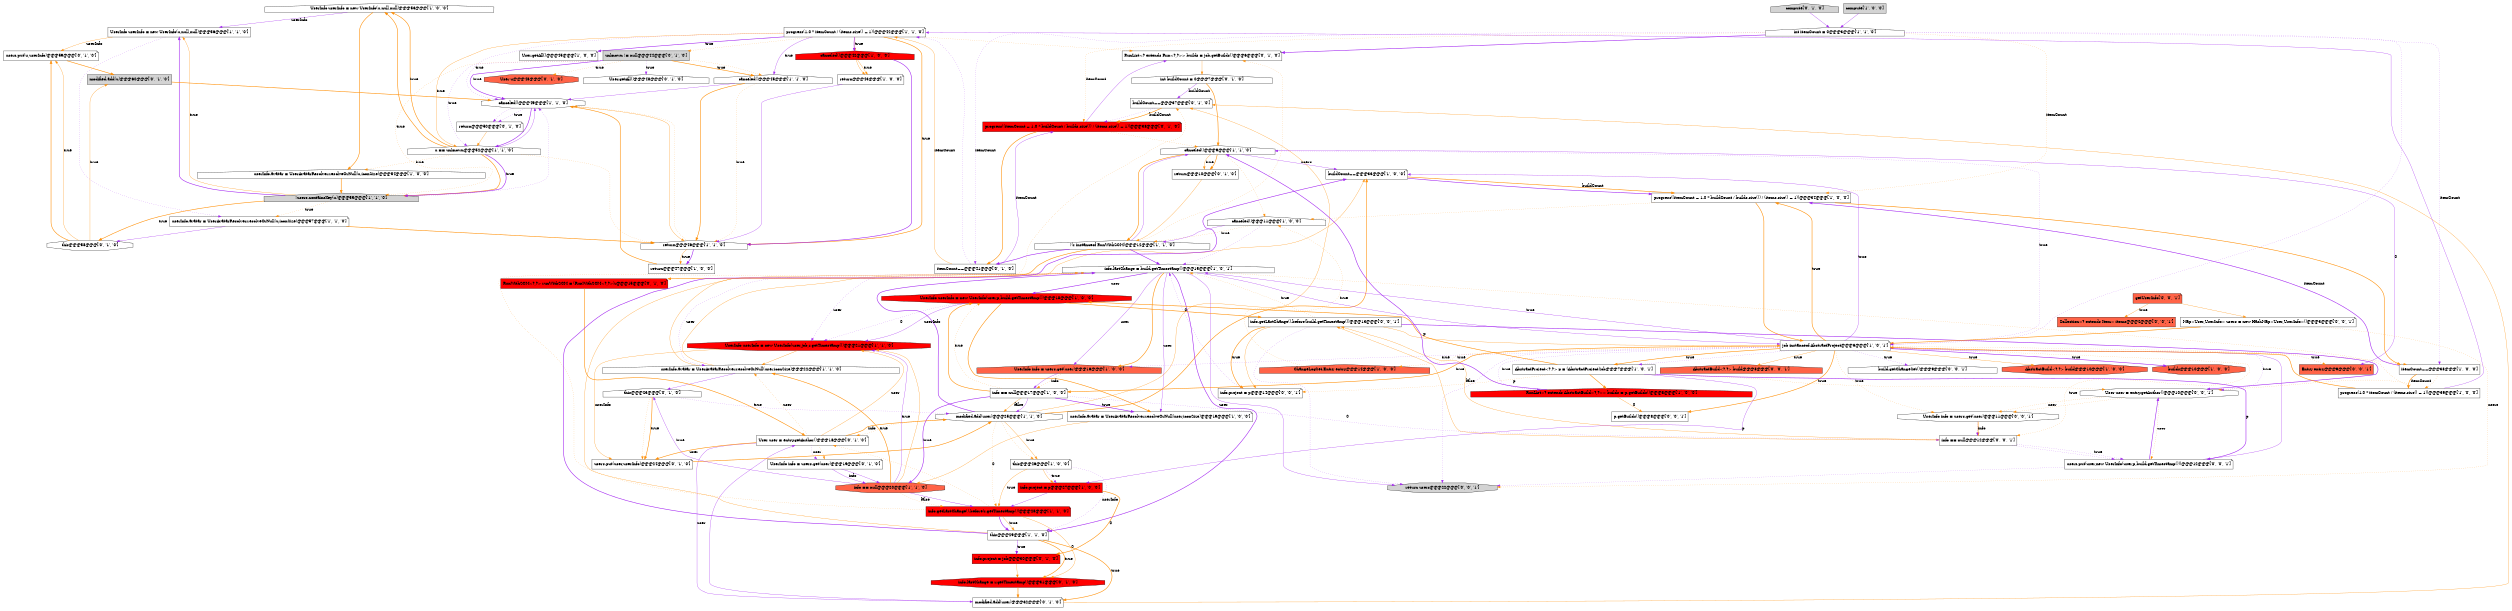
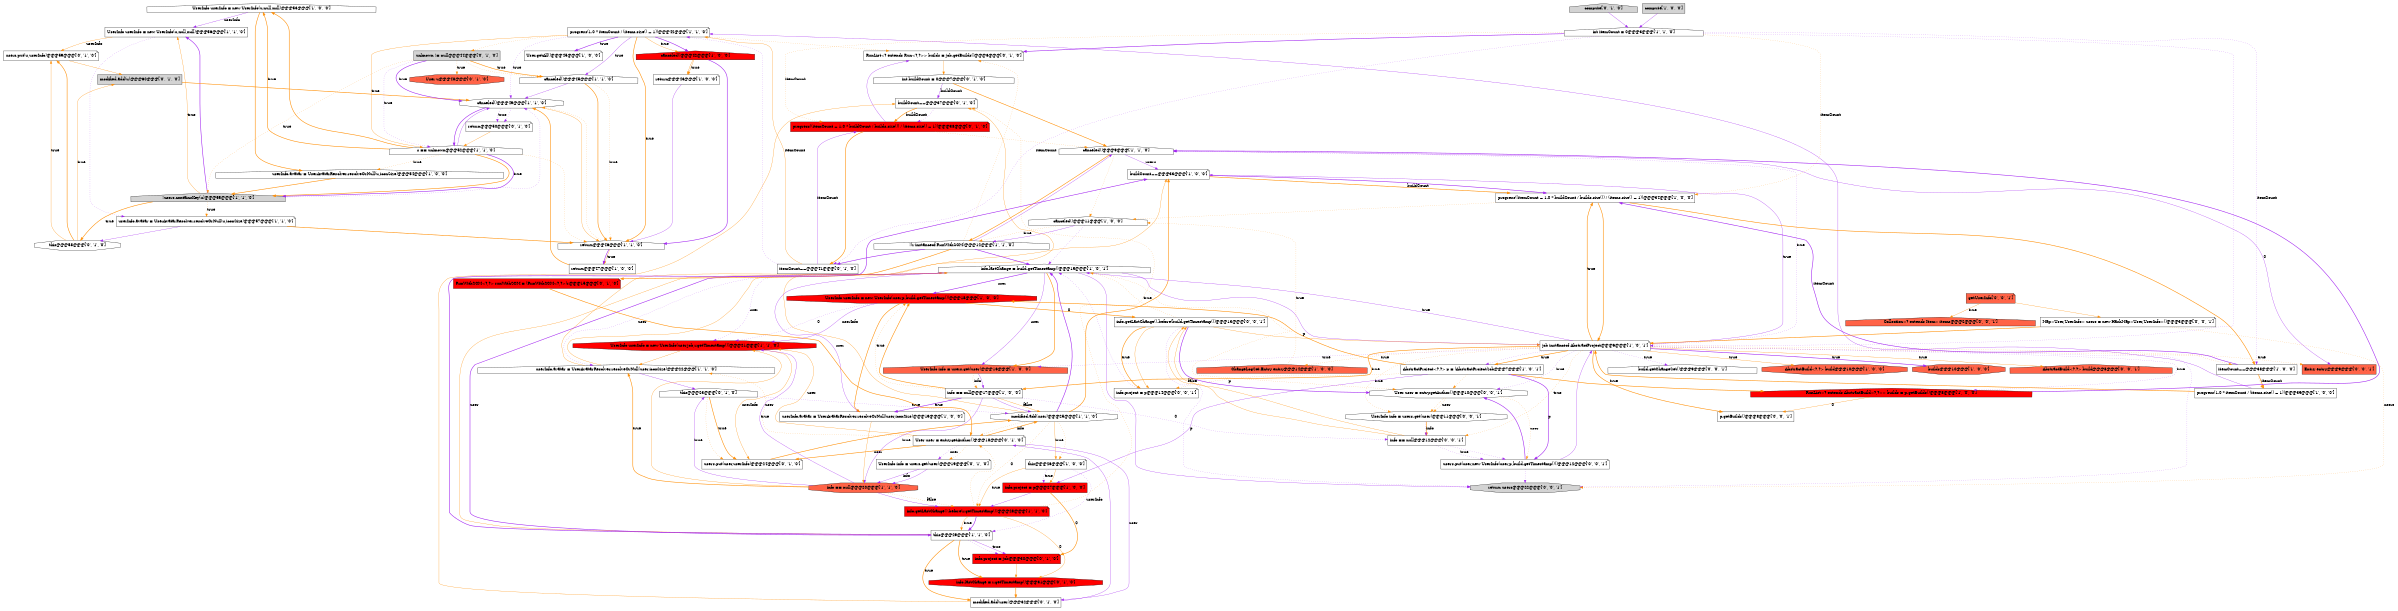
(89, 67) -> (94, 67)
(646, 79) -> none
(1205, 174) -> none
(2116, 322) -> (1941, 322)
(928, 418) -> (935, 430)
(1018, 602) -> (1016, 602)
